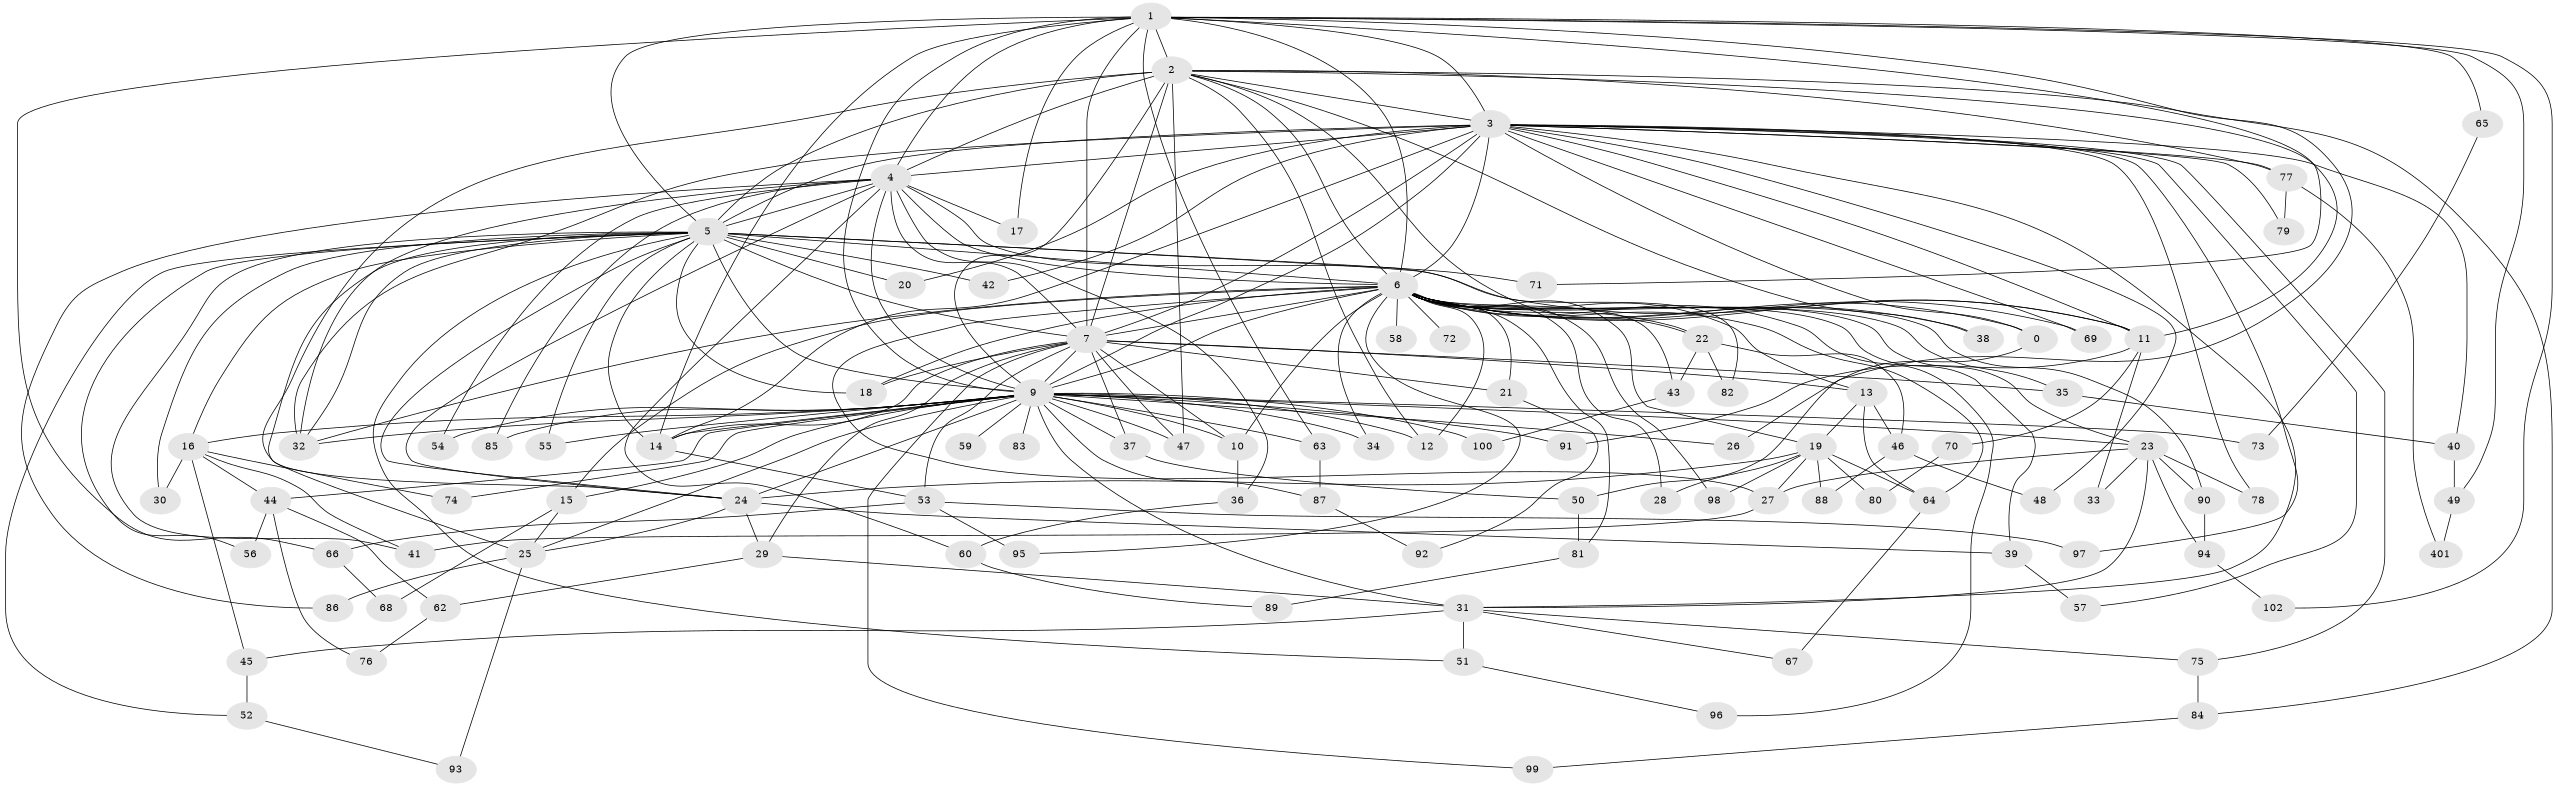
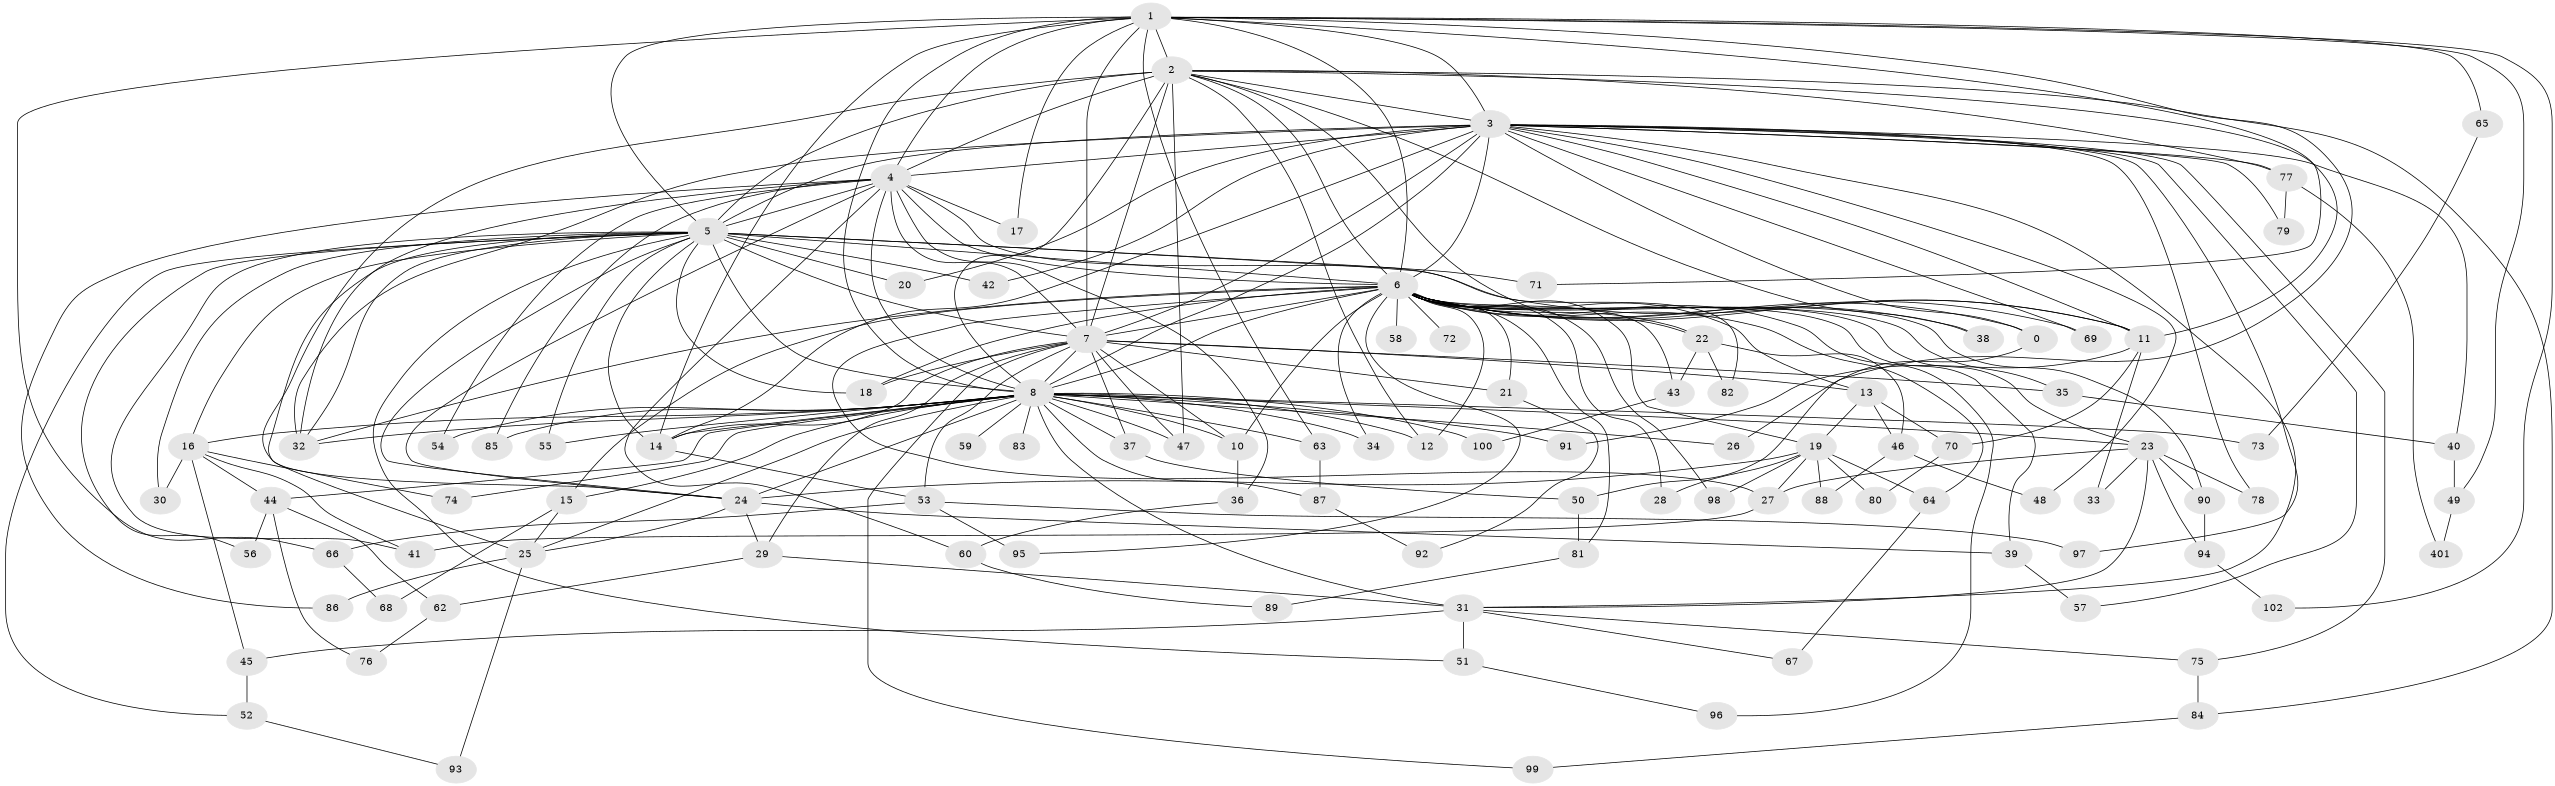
(1034, 393) -> (1034, 393)
(1871, 460) -> (1898, 413)
